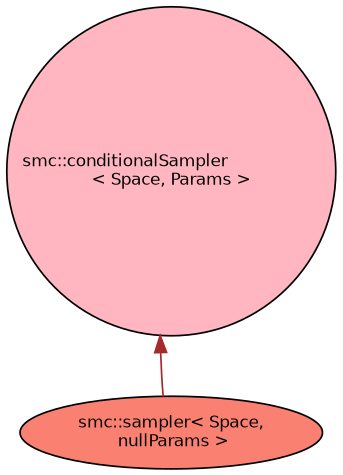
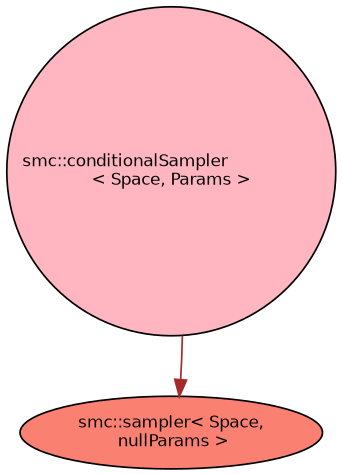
(162, 375) -> (182, 358)
